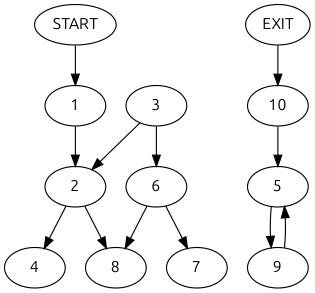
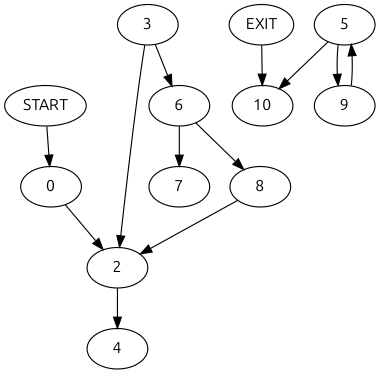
(75, 106) -> (51, 187)
(278, 141) -> (308, 61)
(93, 222) -> (194, 224)
